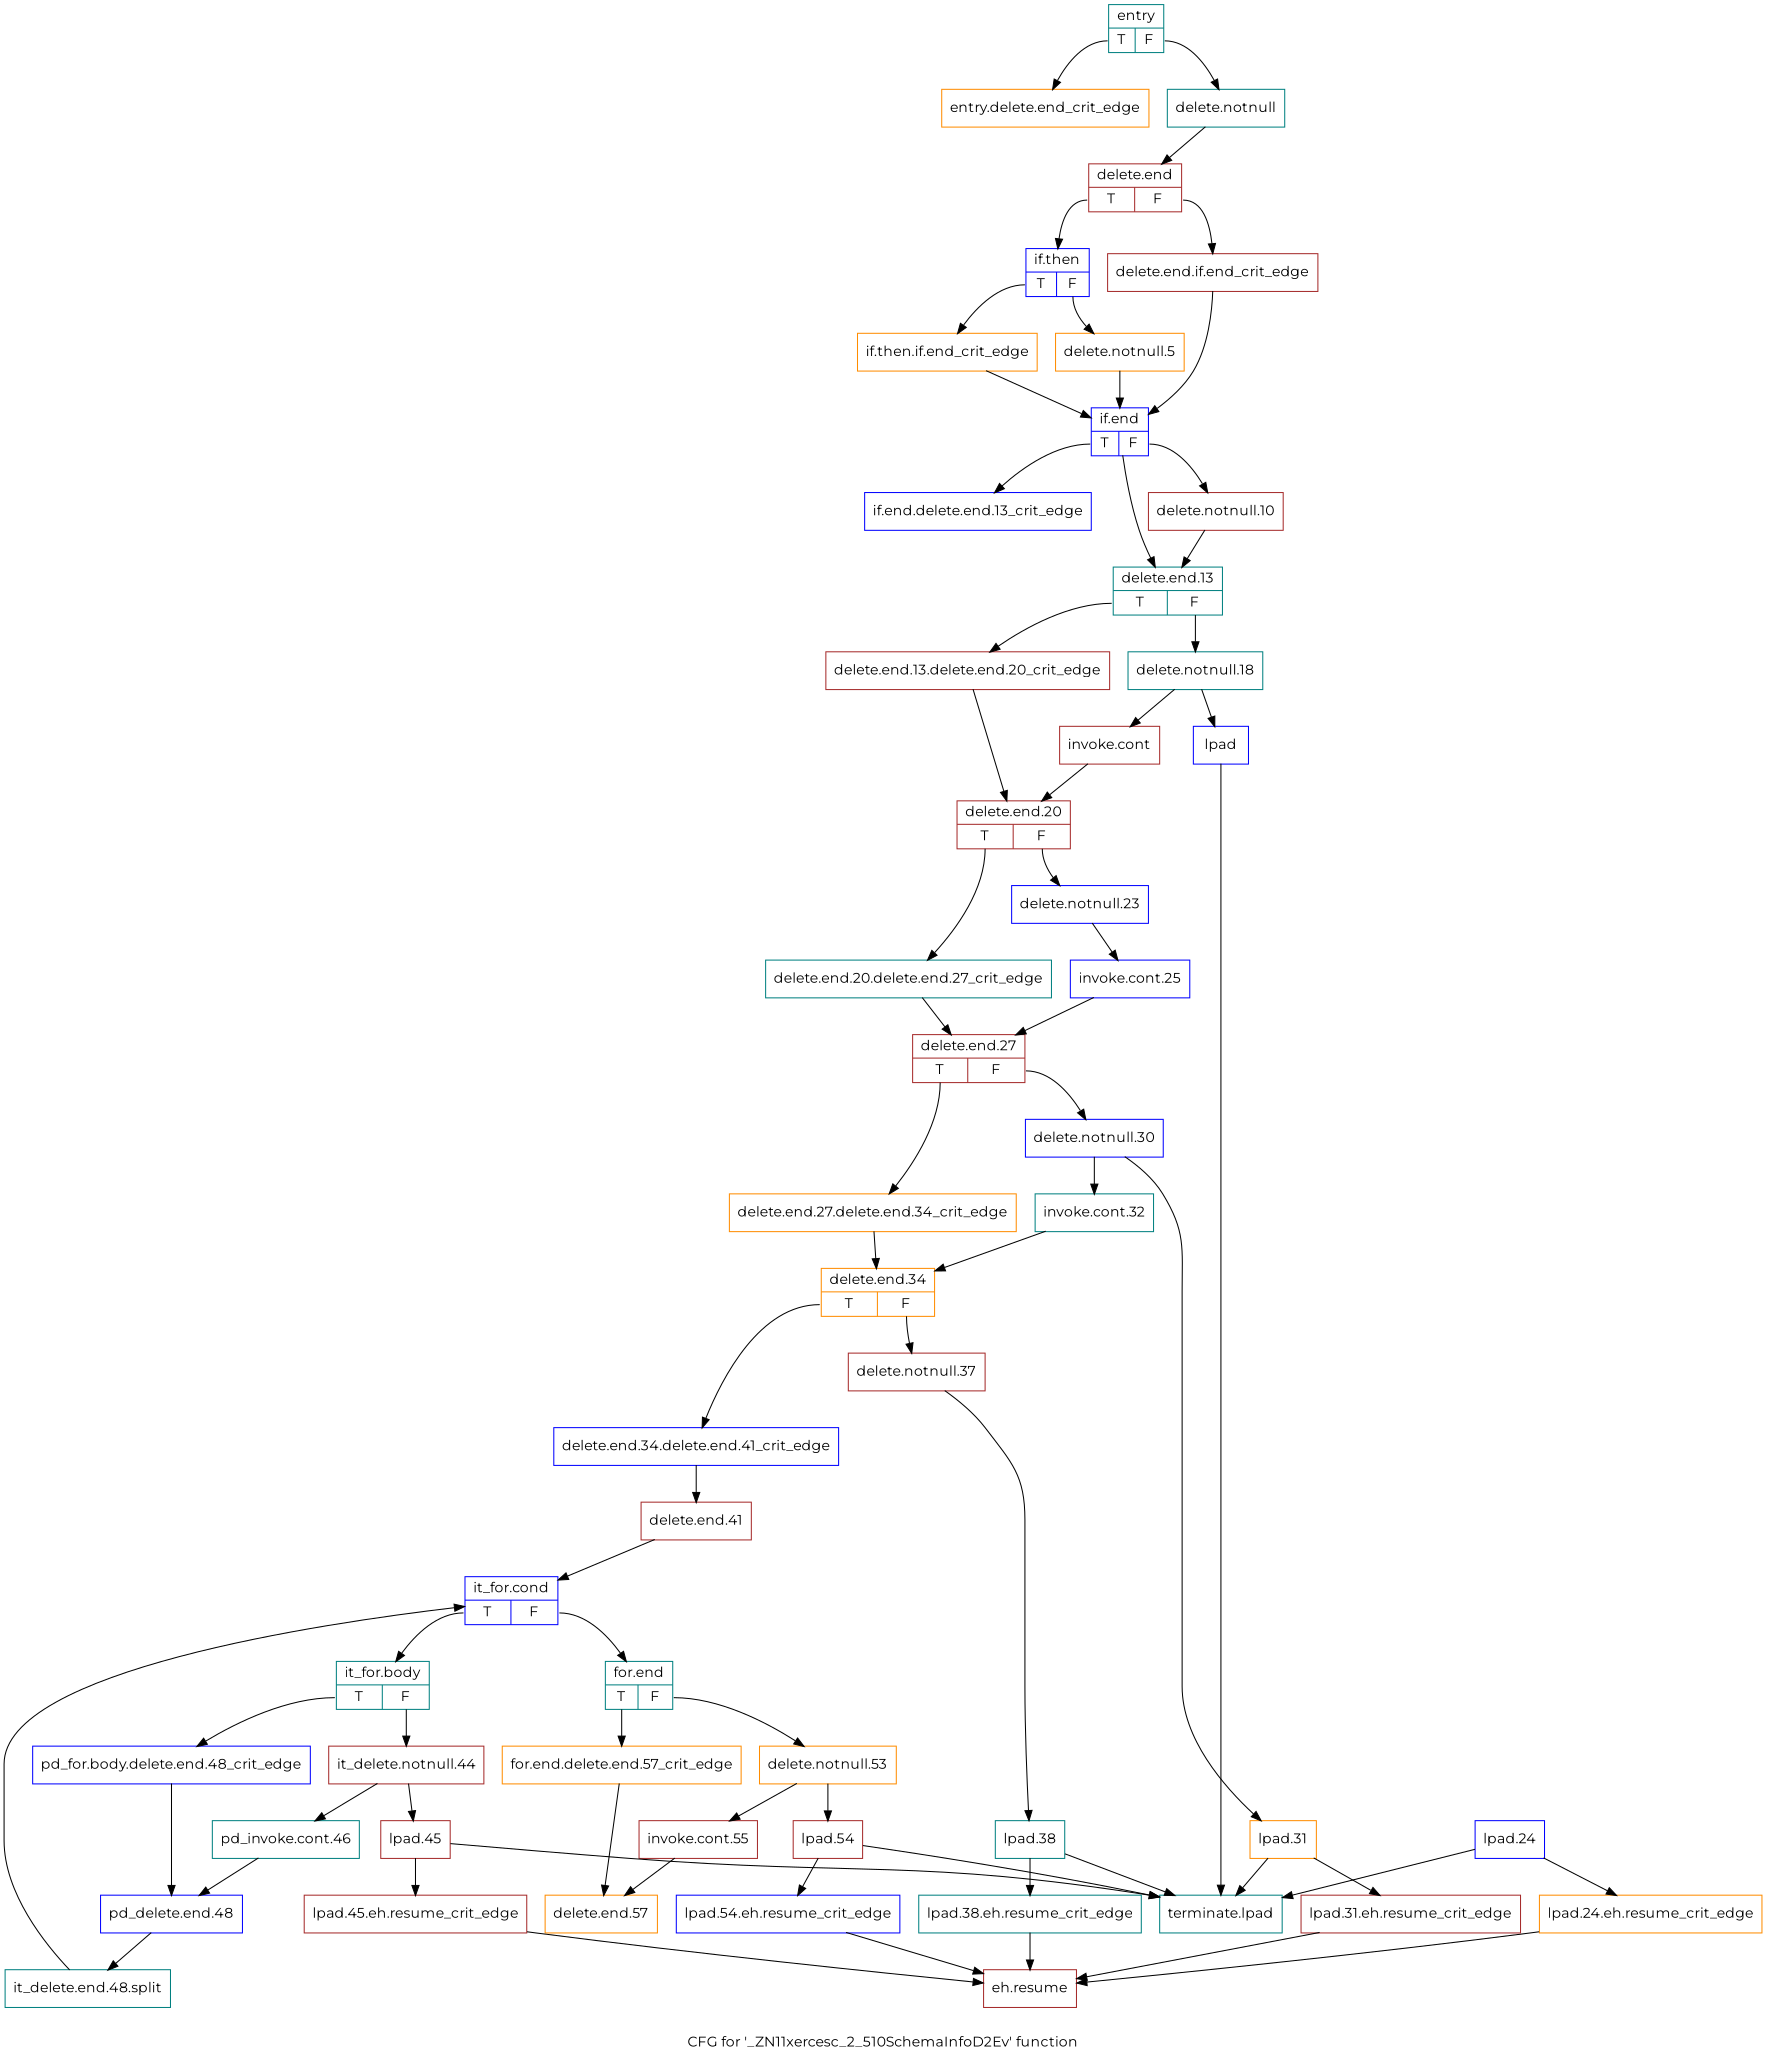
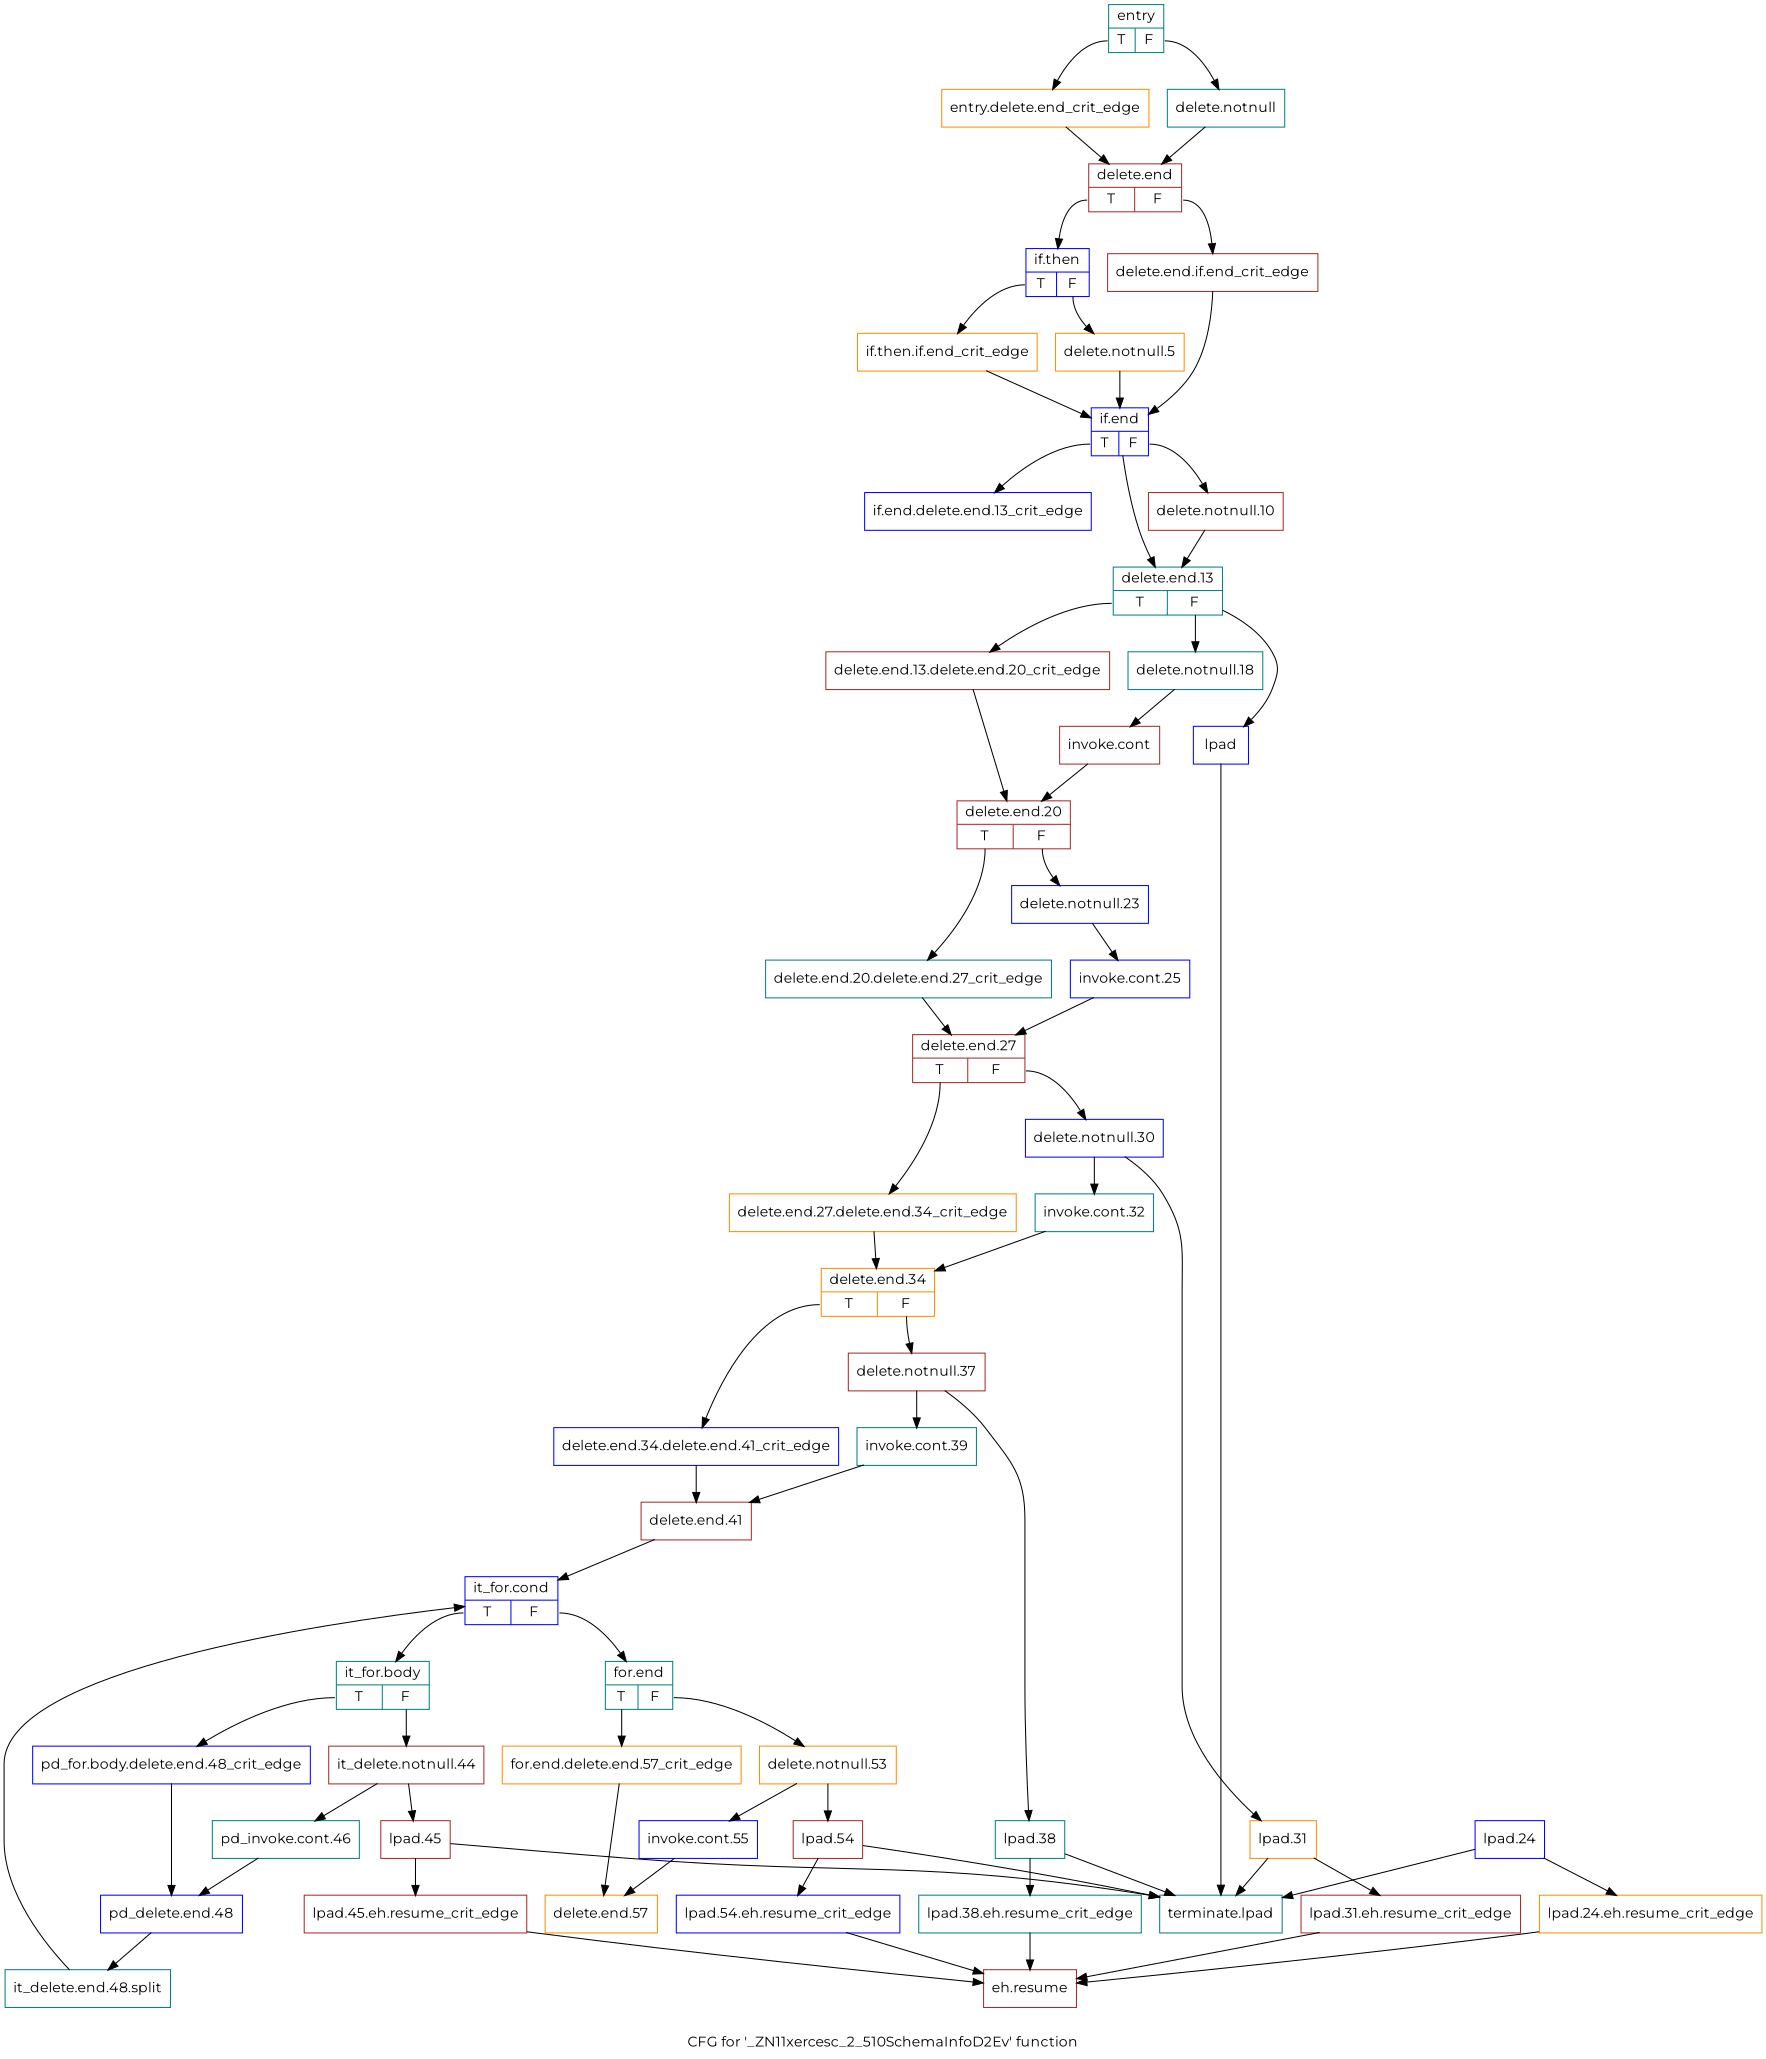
none -> (1083, 142)
(1206, 703) -> (1274, 657)
none -> (917, 1447)
(698, 1840) -> (698, 1840)
